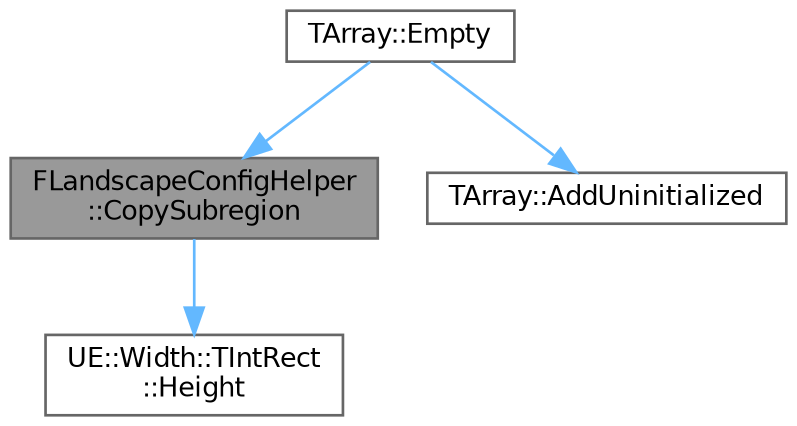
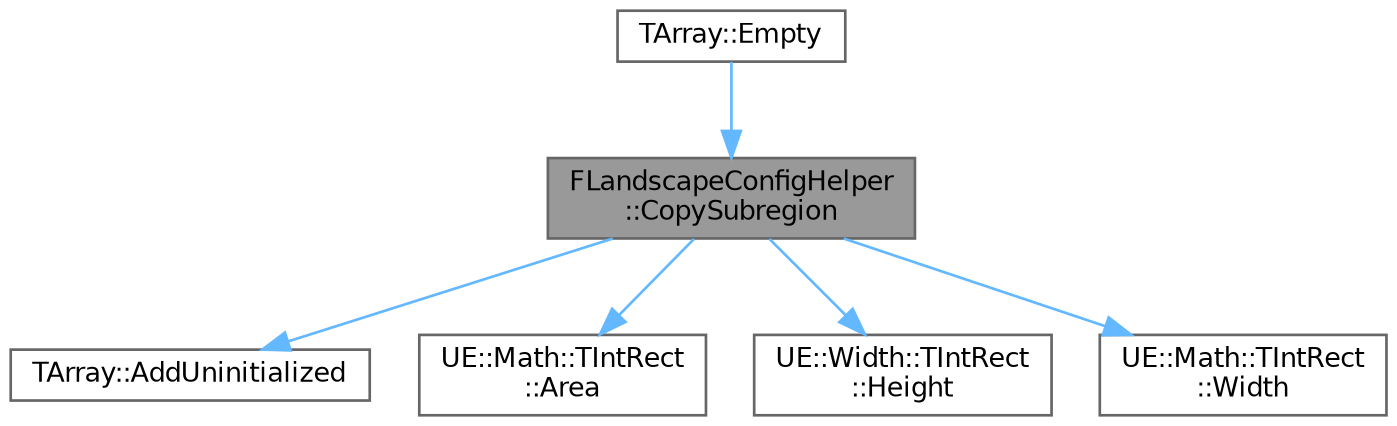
(492, 109) -> (450, 290)
none -> (563, 375)
none -> (1243, 375)
